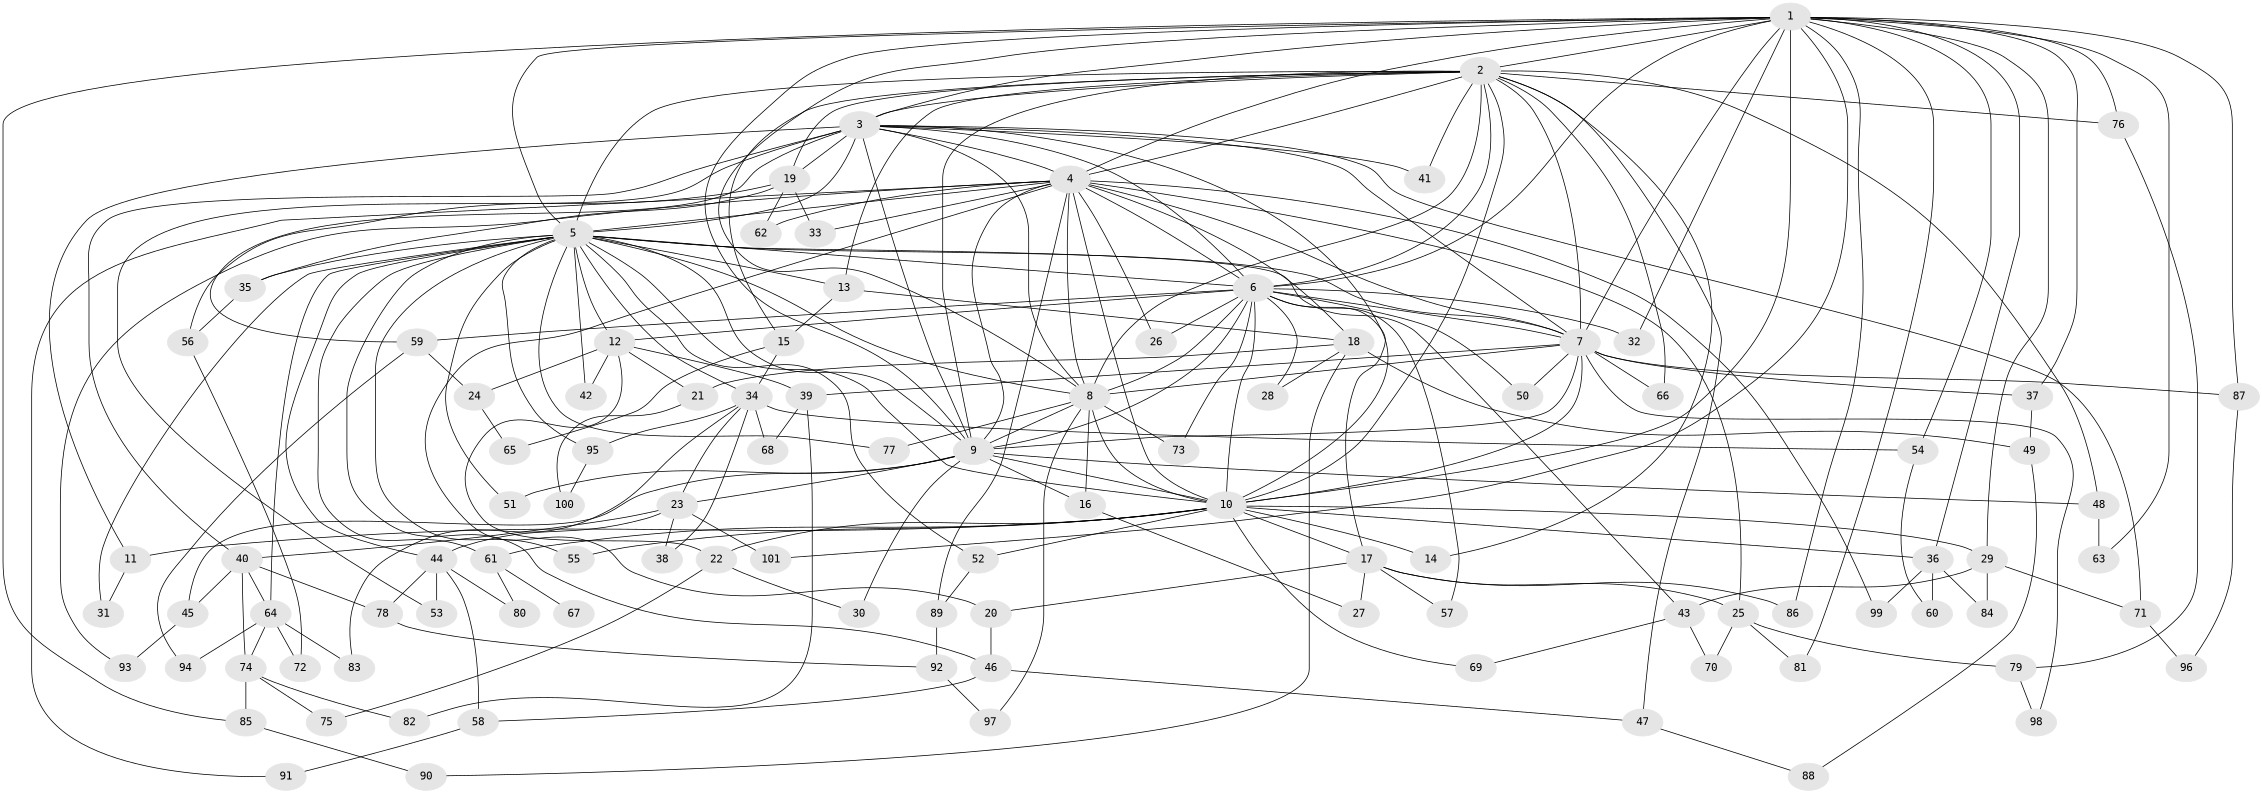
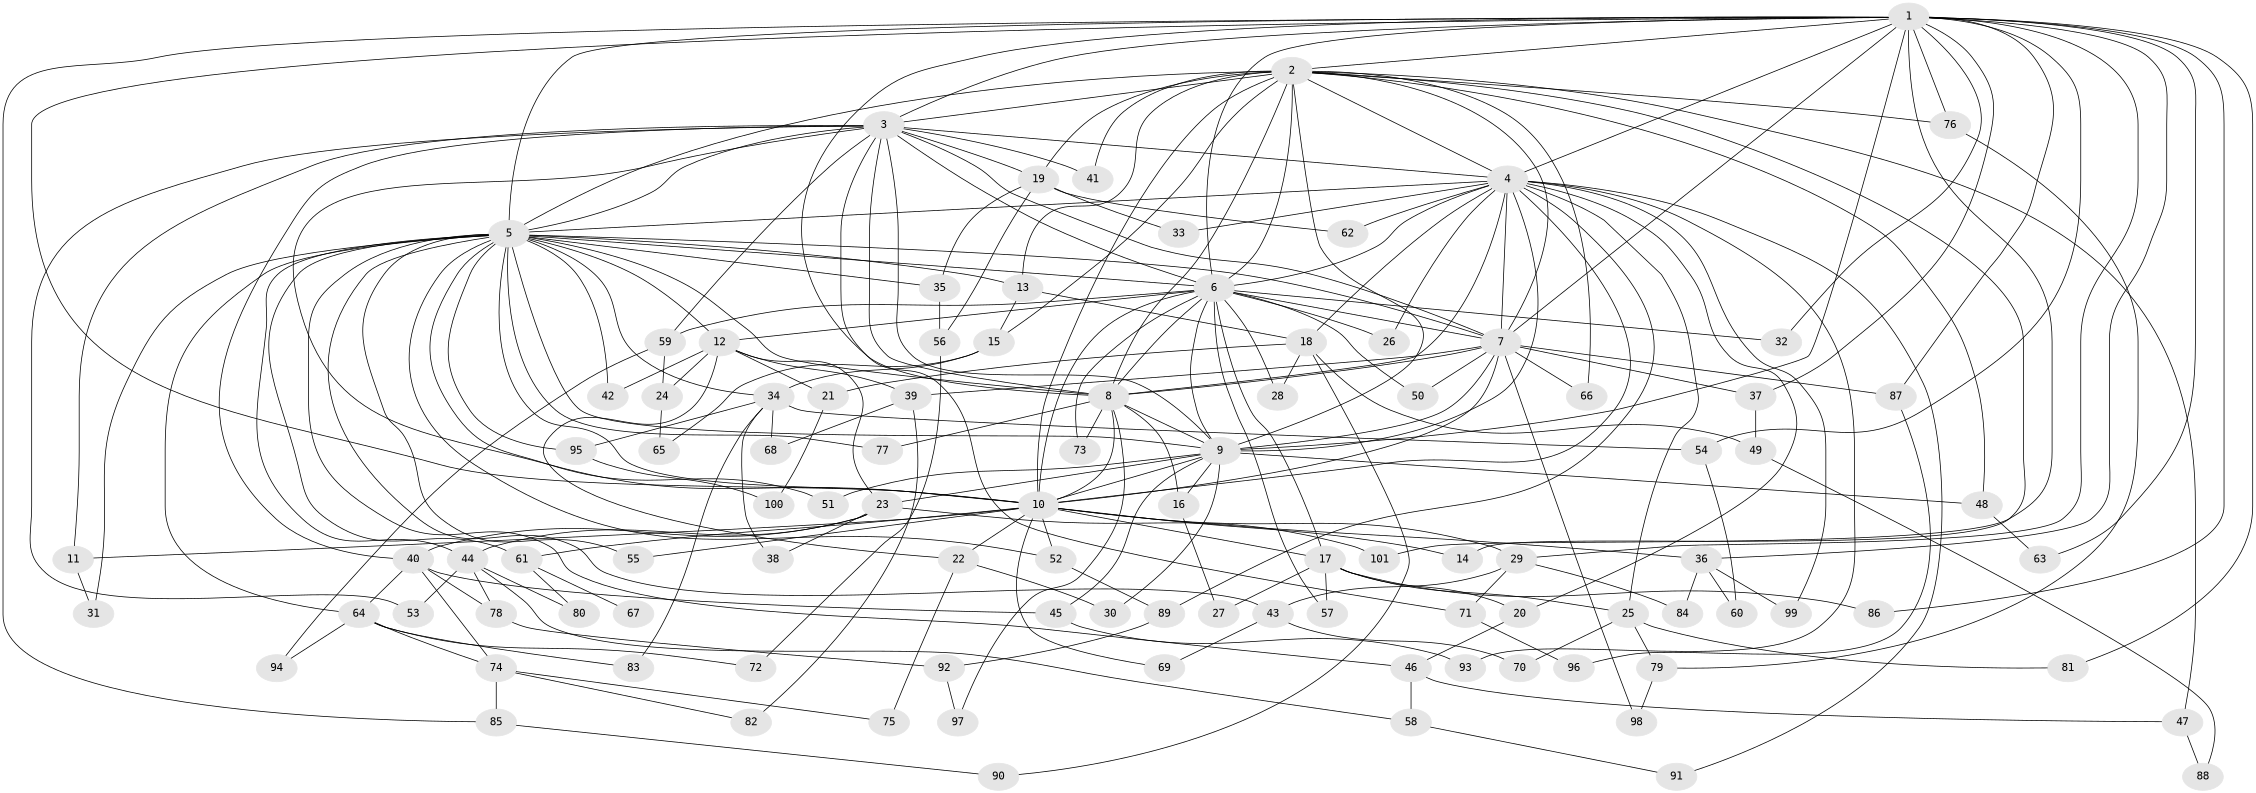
(708, 448) -> (861, 395)
